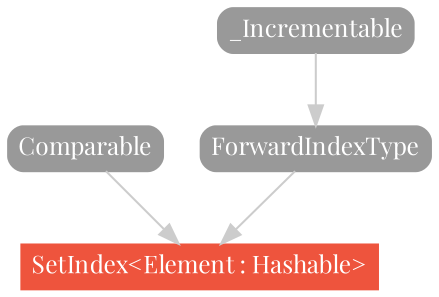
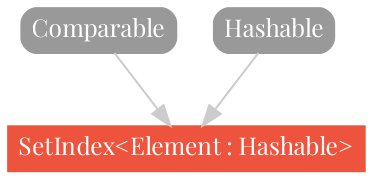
(316, 31) -> none
(316, 149) -> (274, 31)
